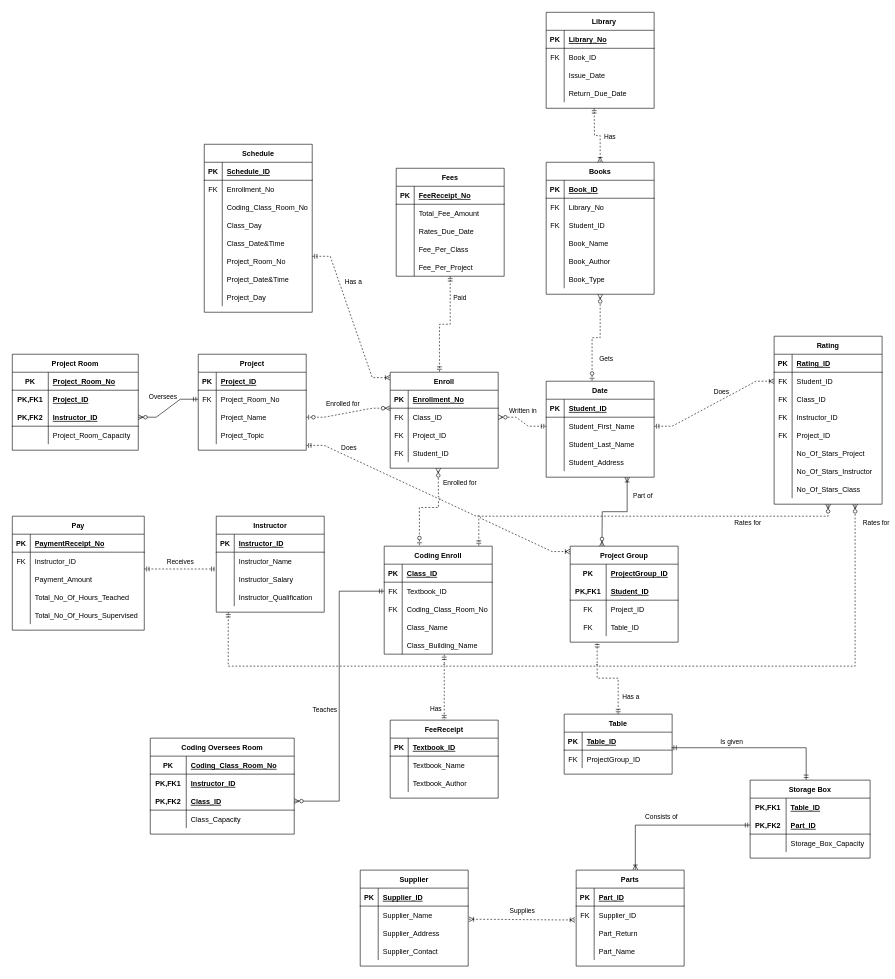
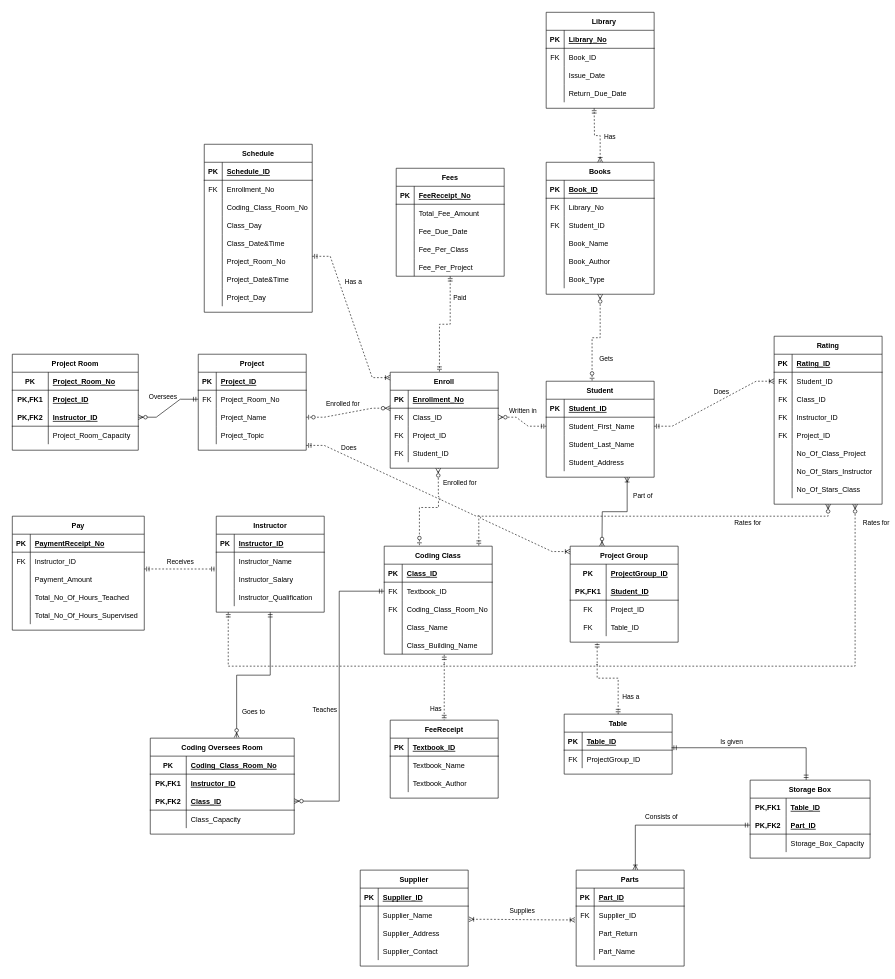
(447, 232) -> (443, 232)
(600, 391) -> (600, 391)
(835, 454) -> (834, 454)
(438, 556) -> (438, 556)
none -> (237, 706)
